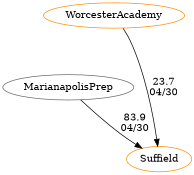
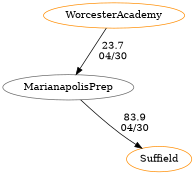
(145, 82) -> (93, 48)
